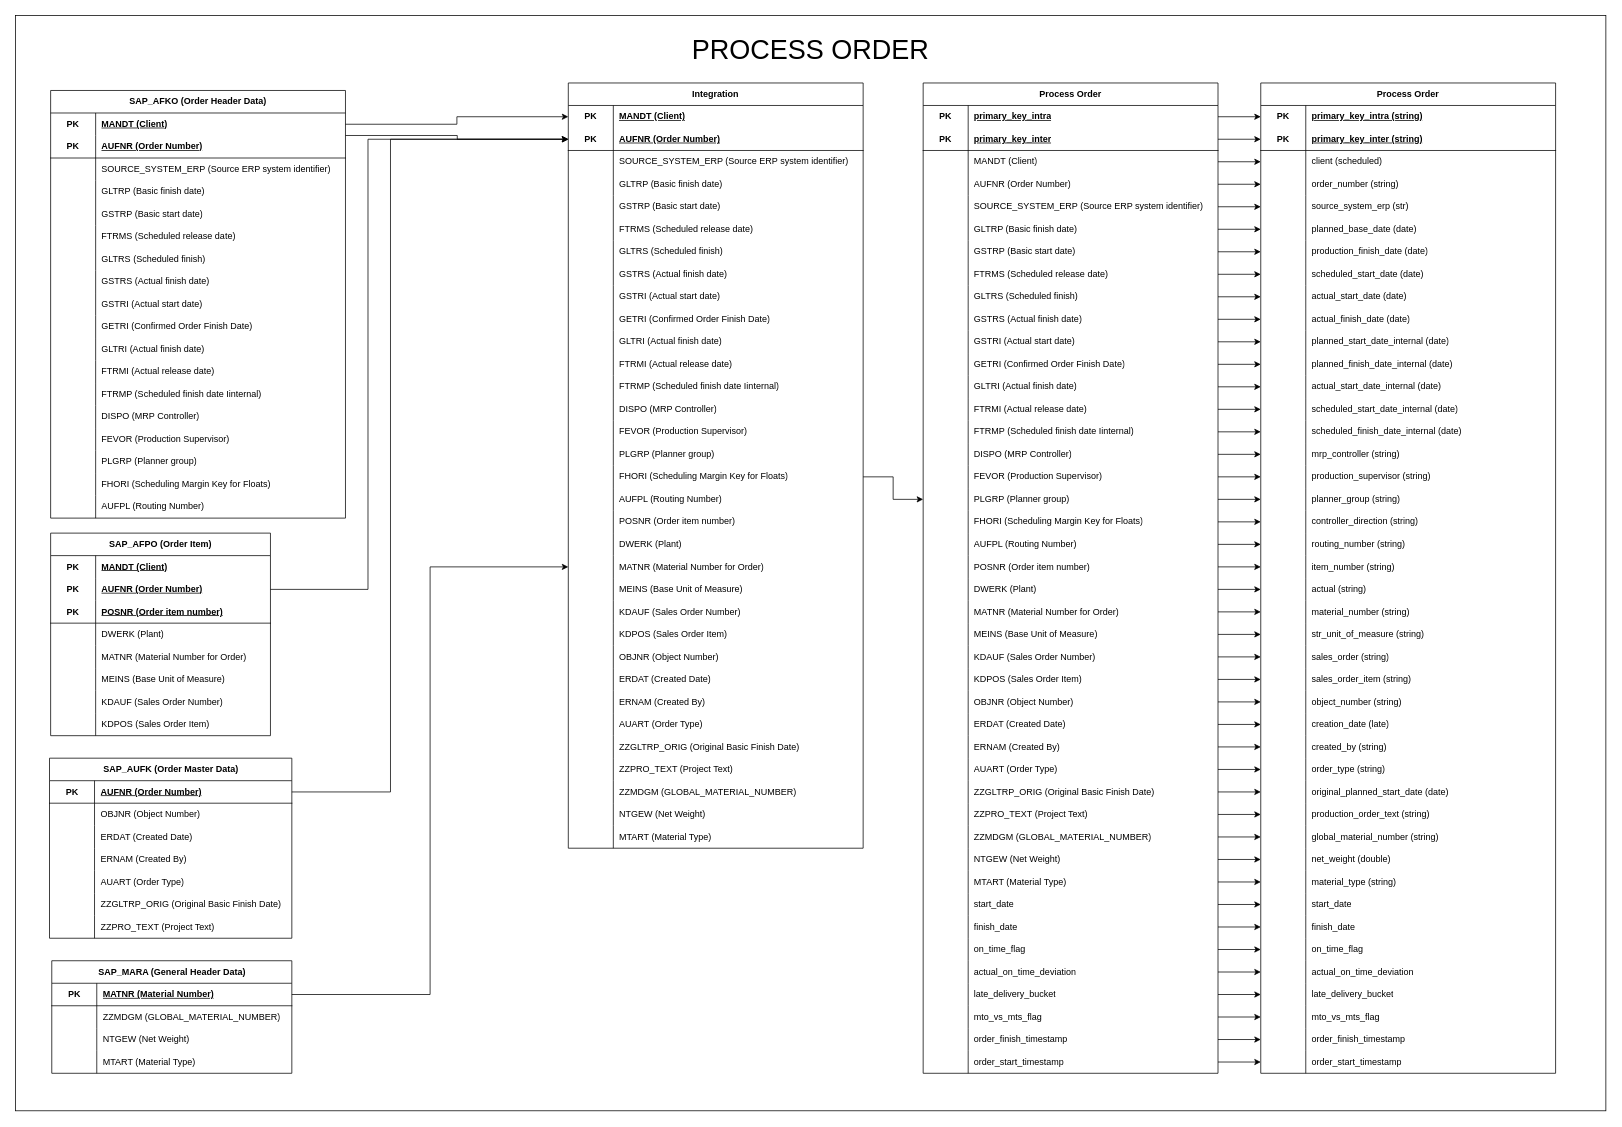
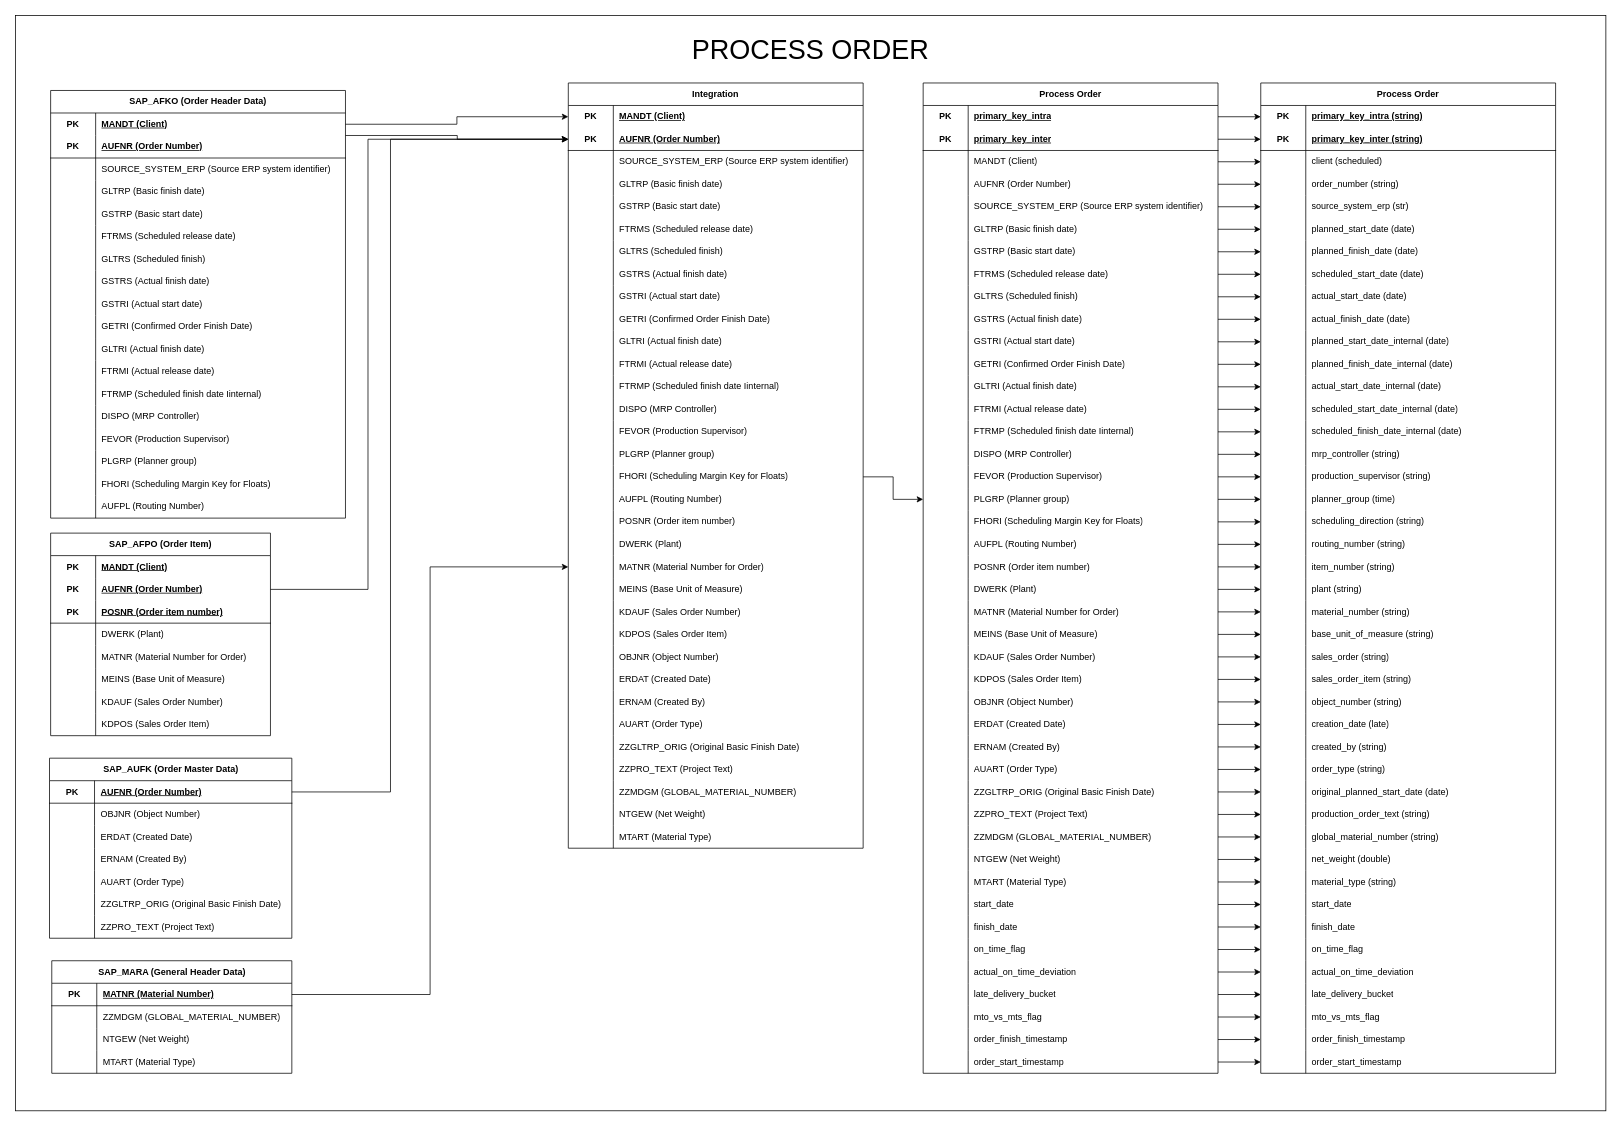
(1370, 229) -> (1372, 229)
(1380, 252) -> (1372, 252)
(1363, 499) -> (1358, 499)
(1377, 522) -> (1377, 522)
(1346, 589) -> (1343, 589)
(1378, 634) -> (1381, 634)
